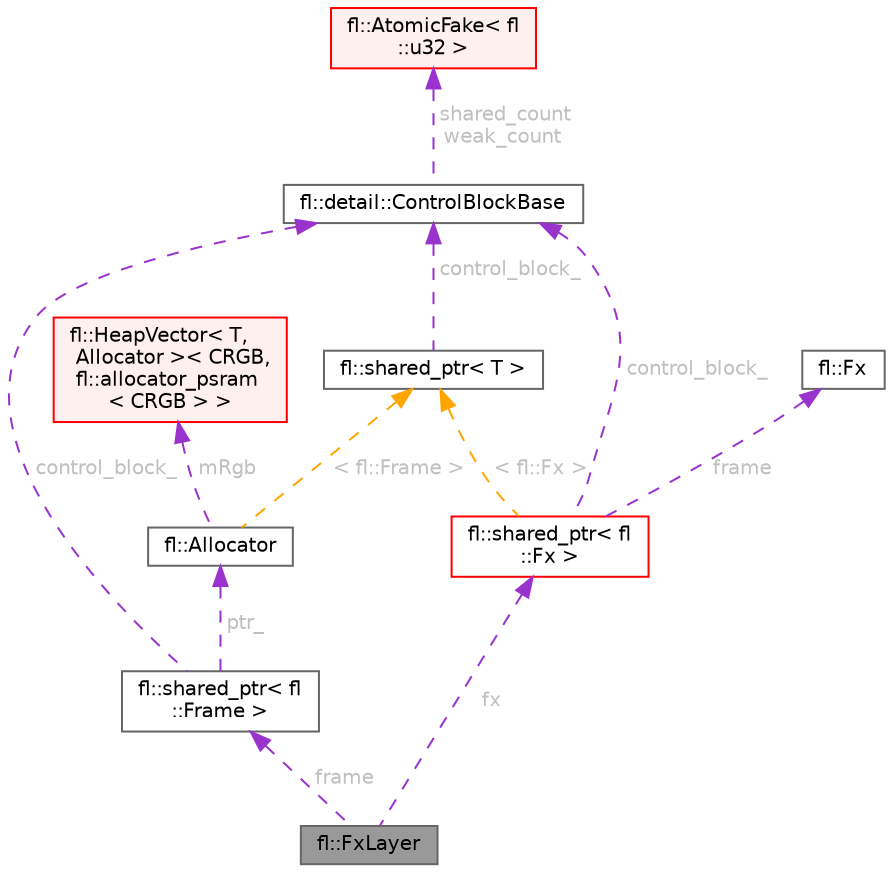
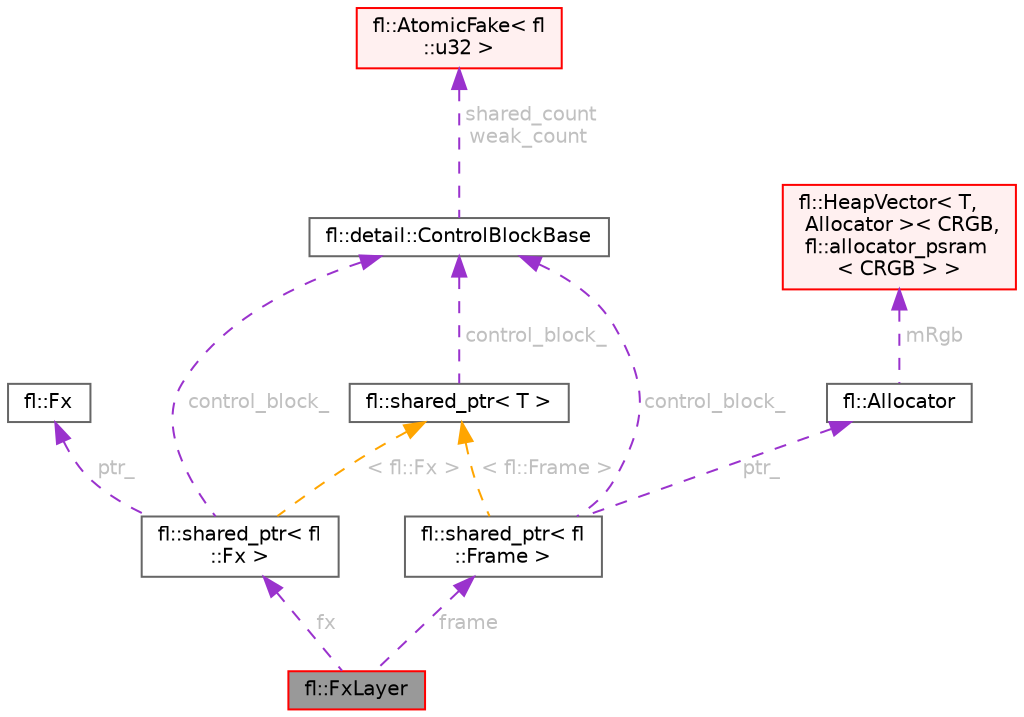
(319, 465) -> (475, 480)
(740, 469) -> (114, 469)
(550, 547) -> (240, 547)
(369, 845) -> (357, 690)
